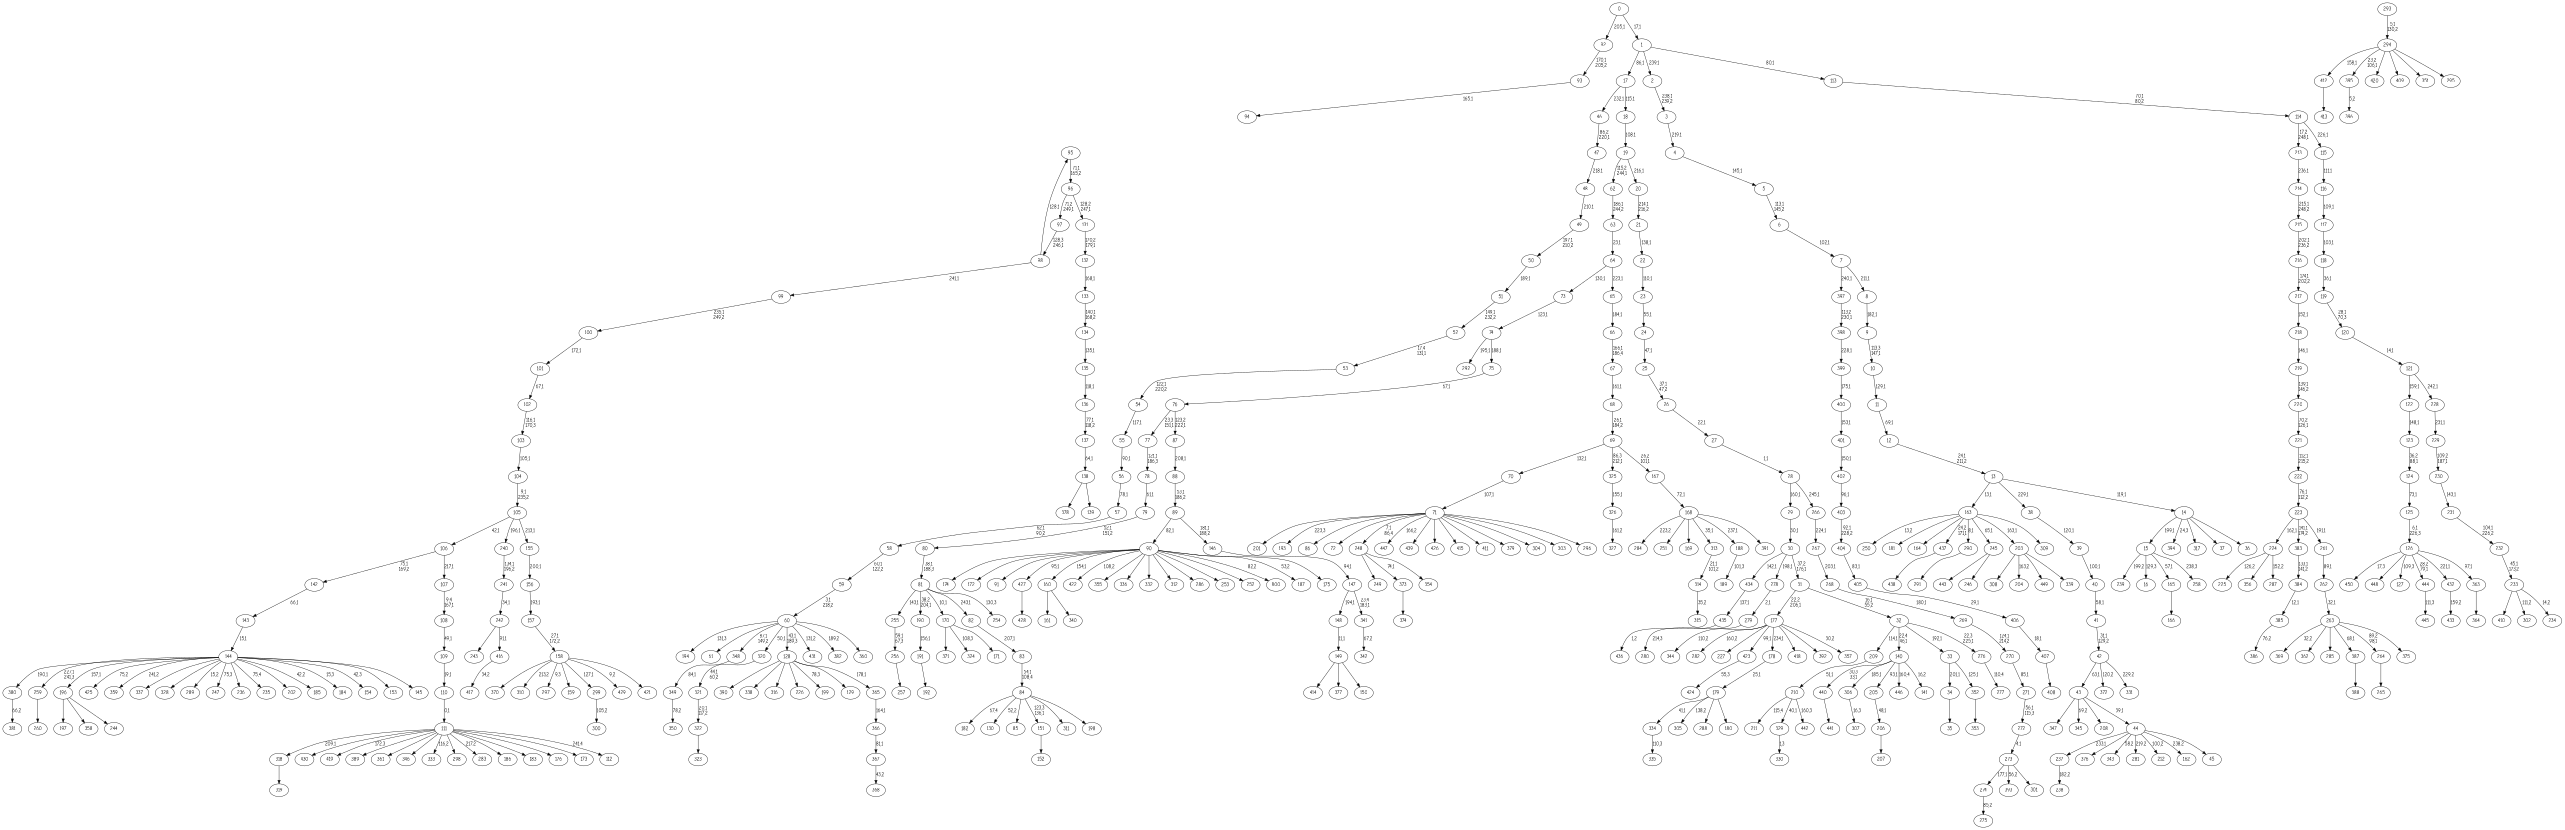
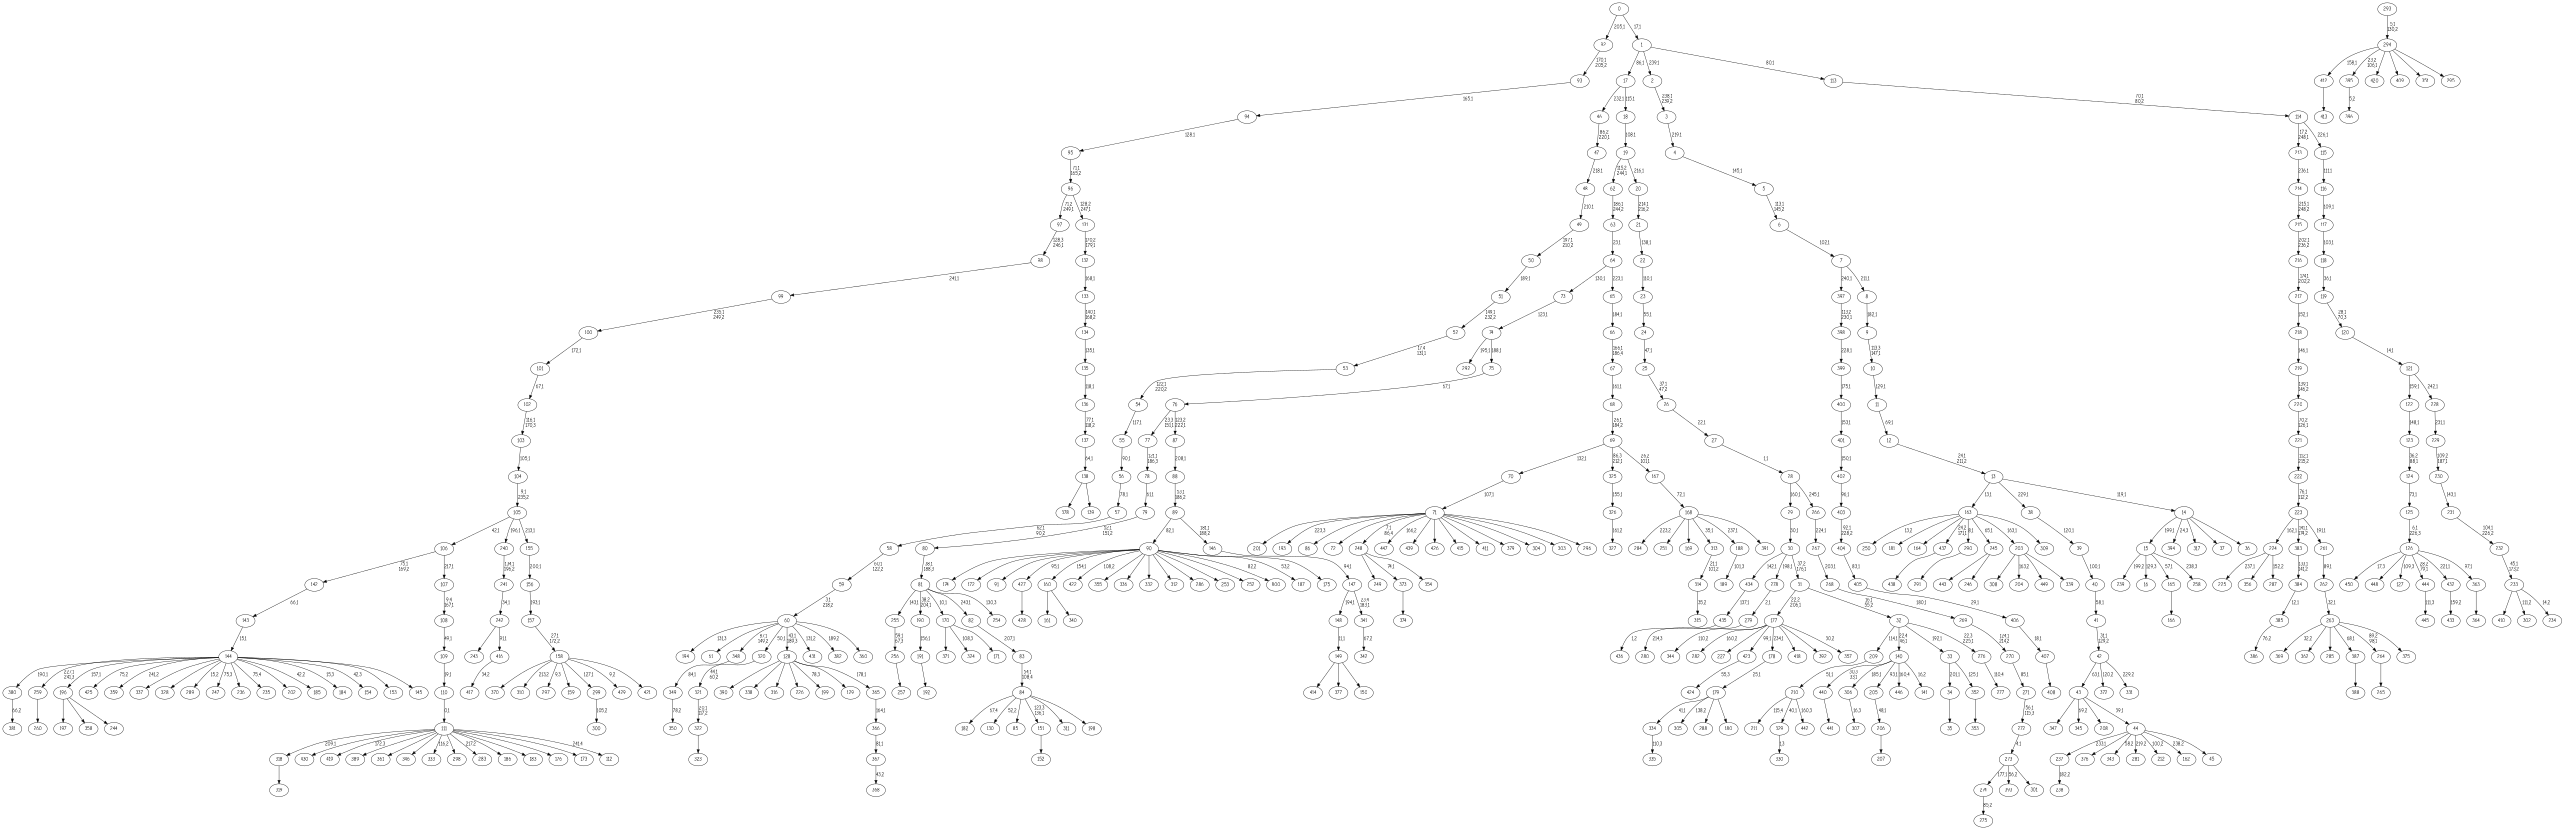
(1048, 207) -> (1161, 135)
(2250, 567) -> (2250, 567)
